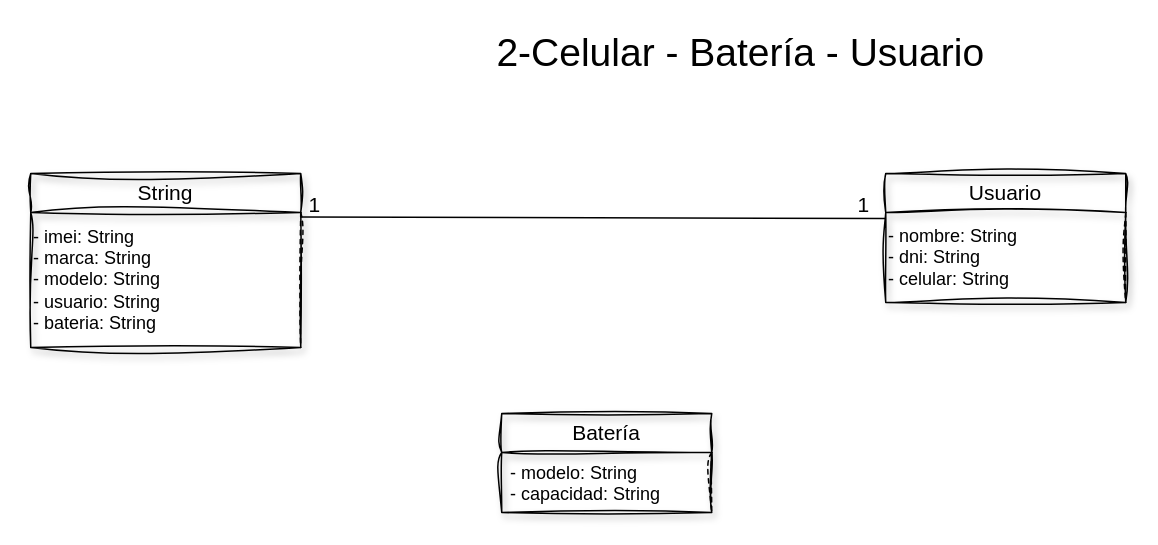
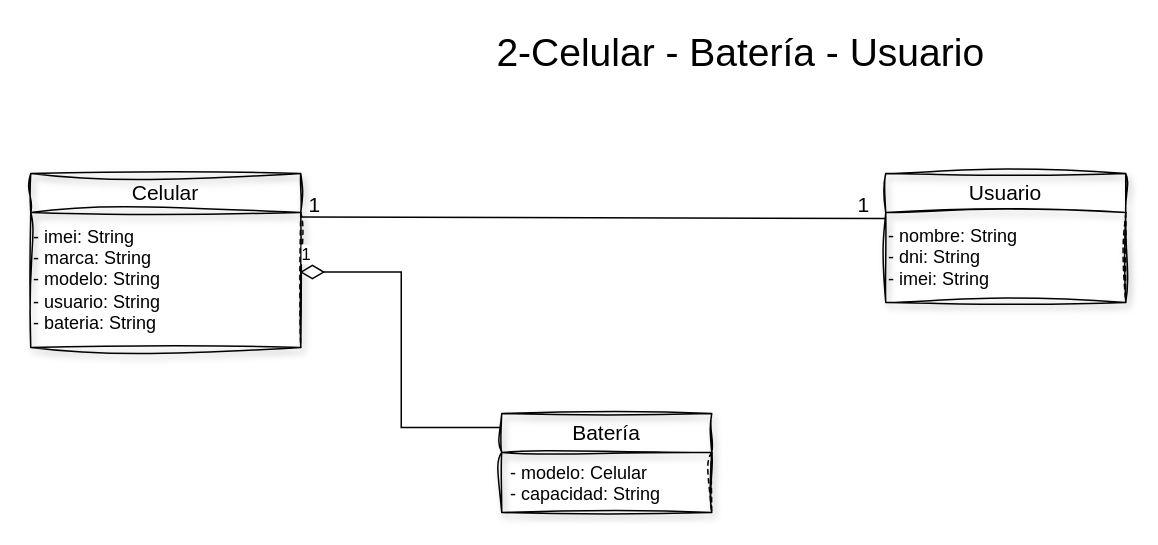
(166, 193) -> (166, 193)
(960, 257) -> (960, 257)
none -> (401, 359)
(595, 484) -> (595, 484)
